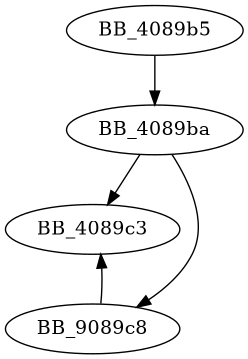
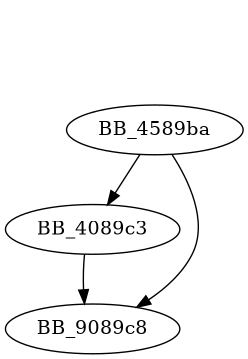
(155, 30) -> none
(155, 130) -> (155, 130)
(102, 286) -> (83, 272)
